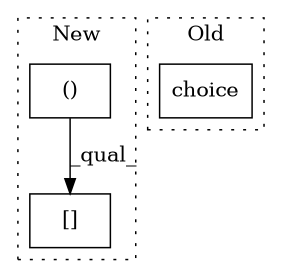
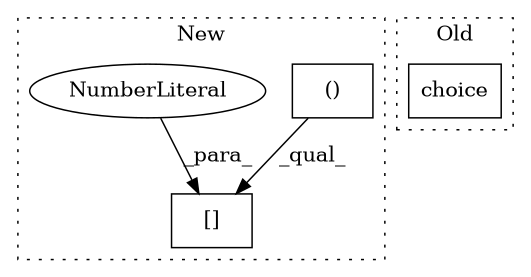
none -> (148, 91)
